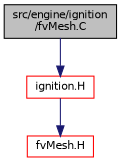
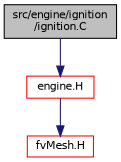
(60, 22) -> (60, 22)
(60, 87) -> (60, 87)
